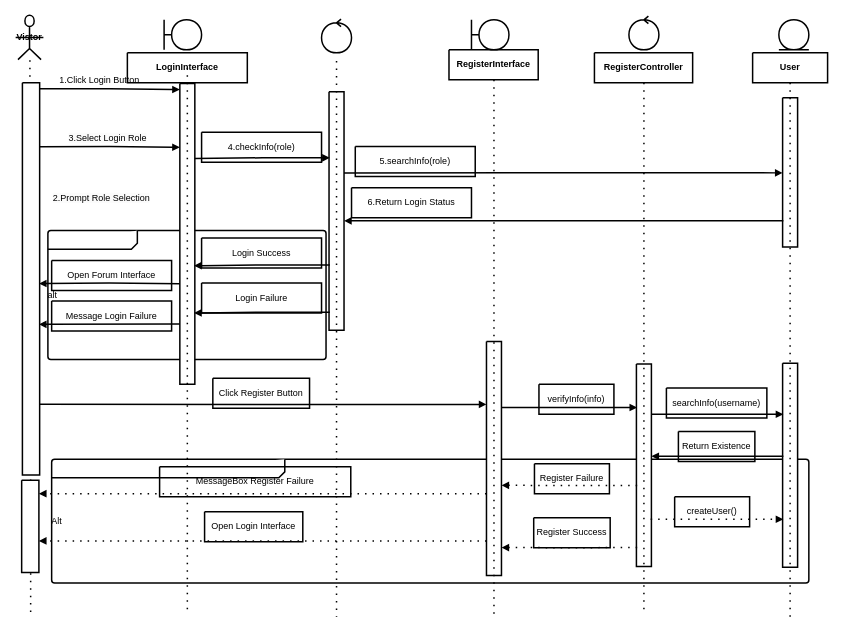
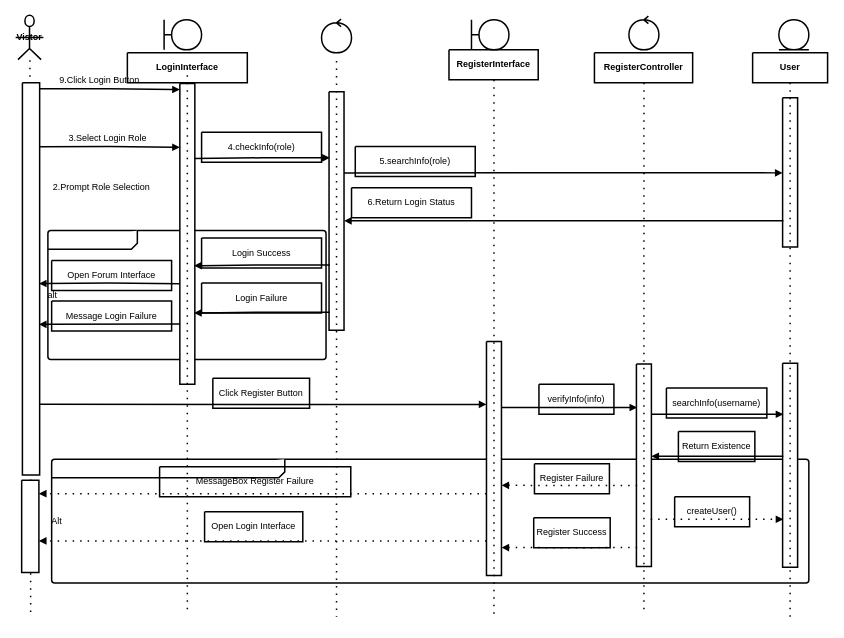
(99, 81) -> (99, 81)
(111, 203) -> (111, 192)
